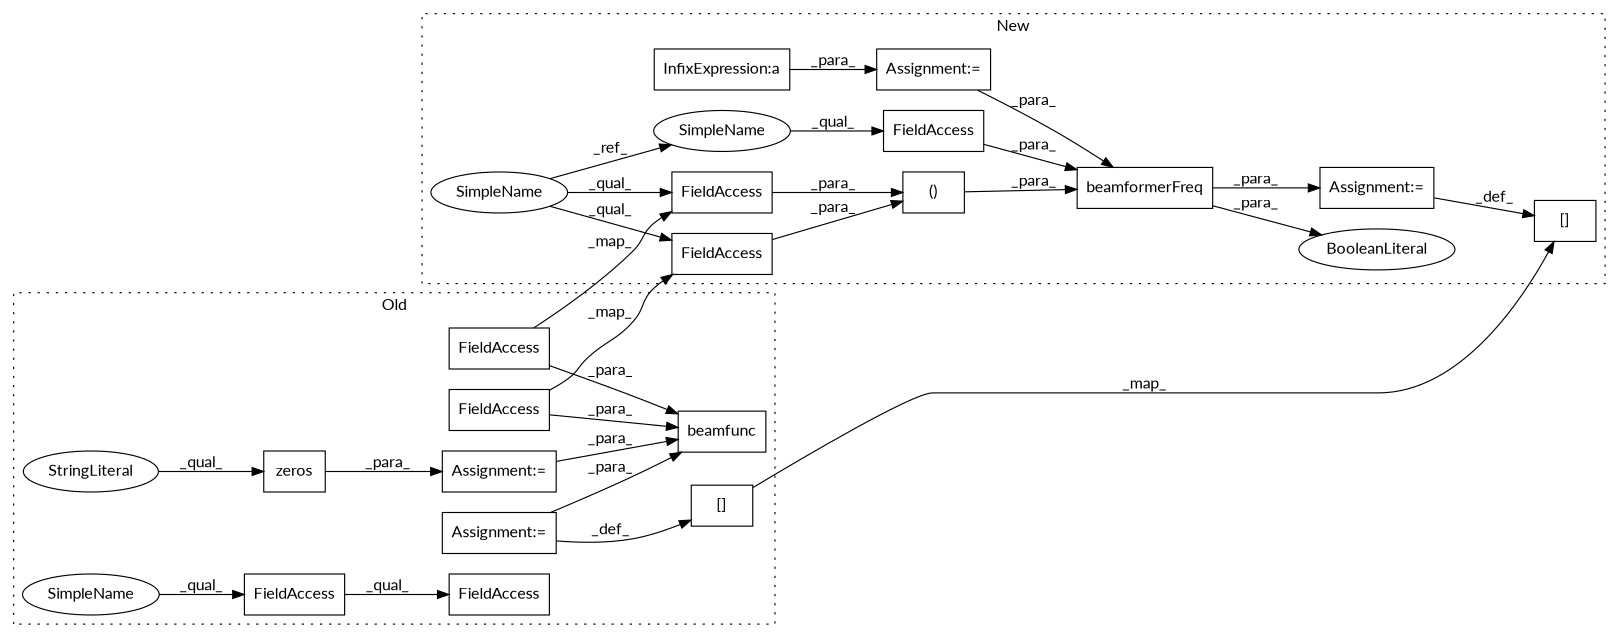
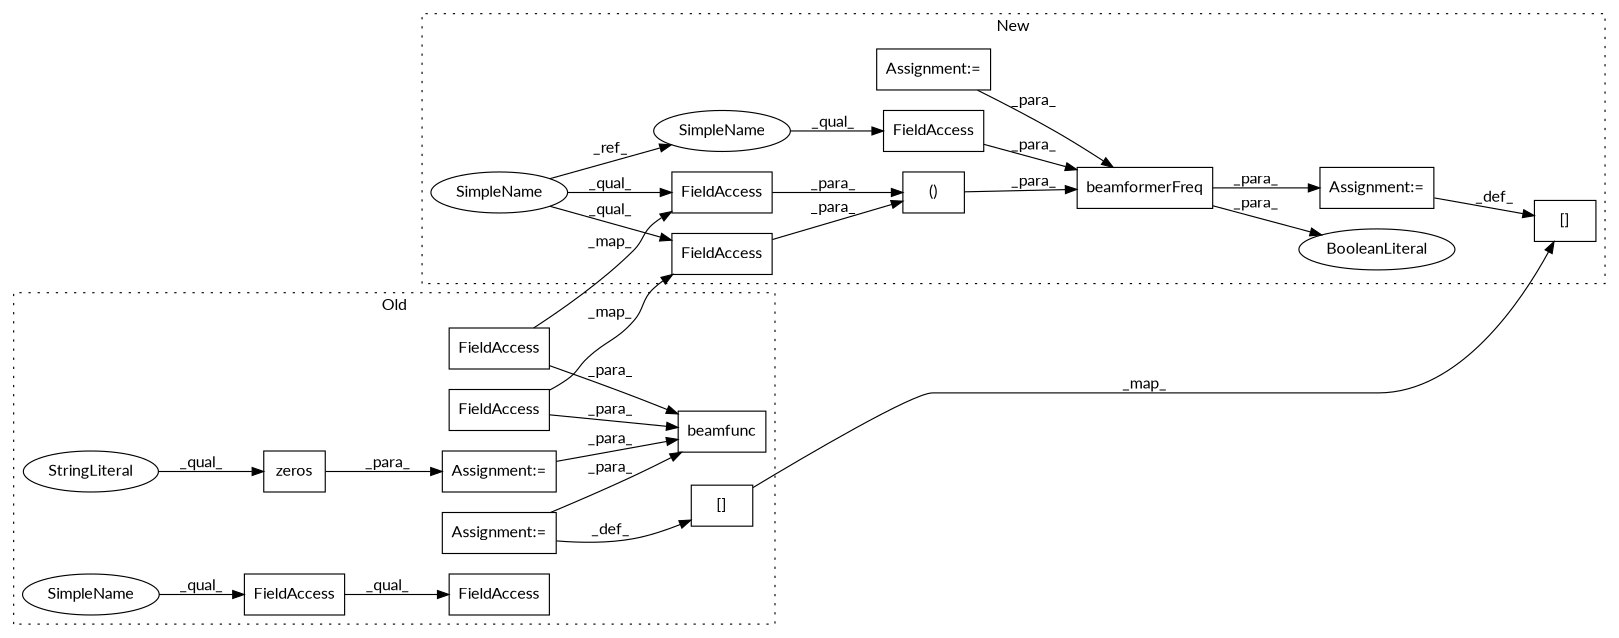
(722, 69) -> none
